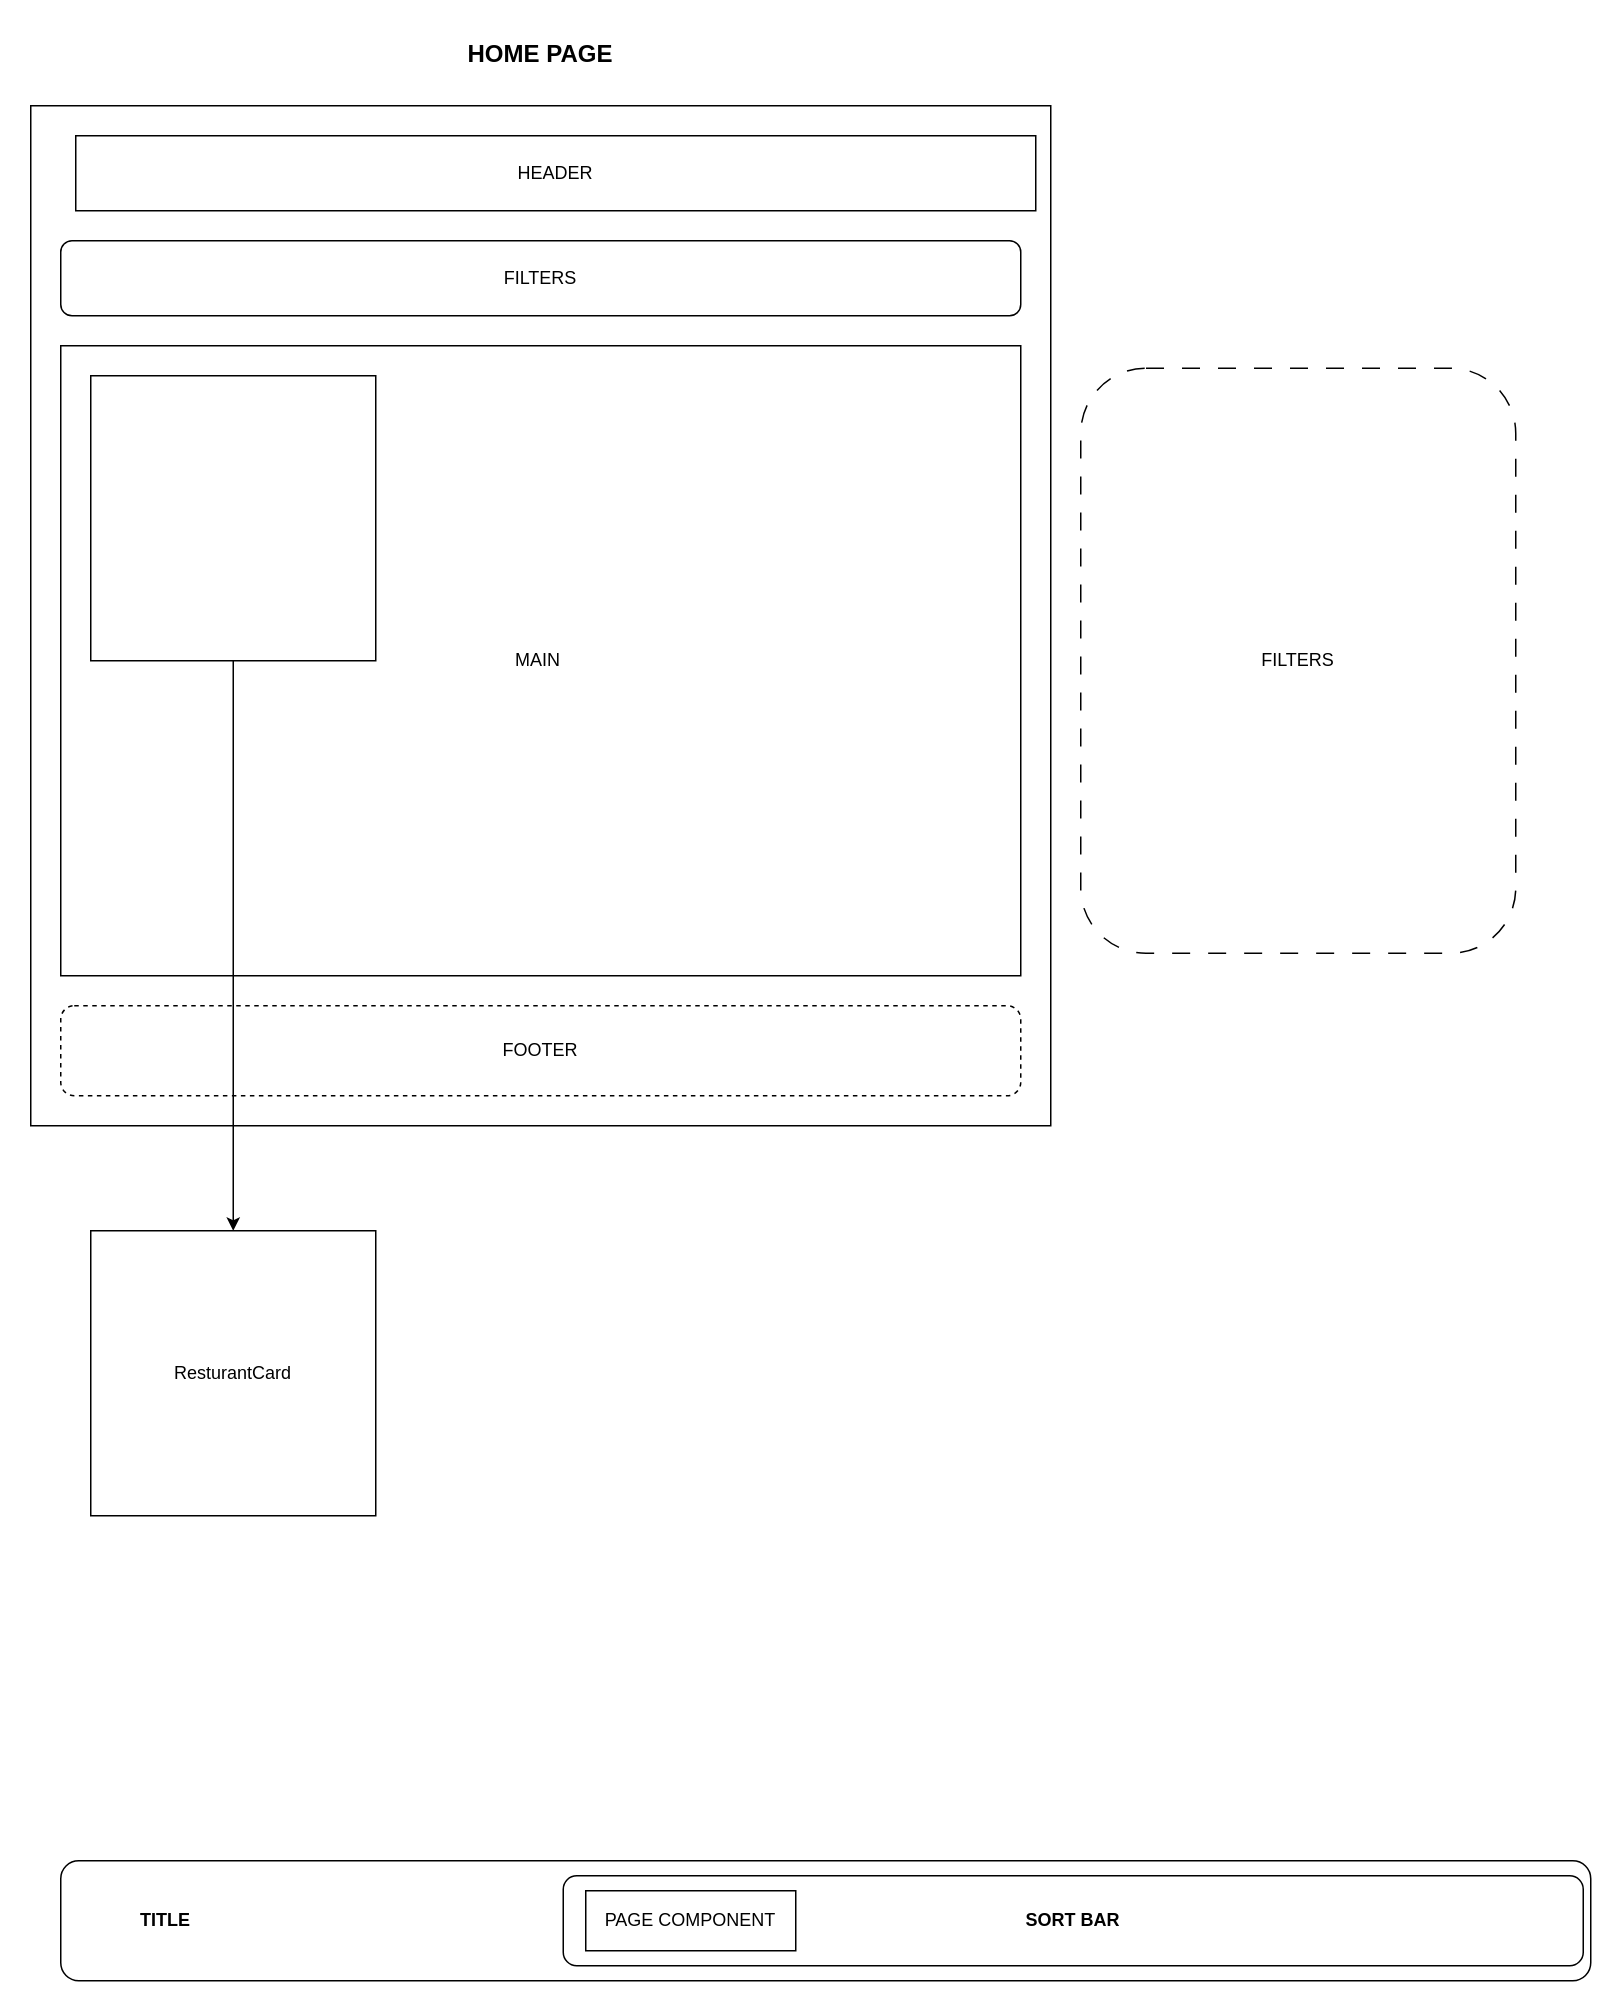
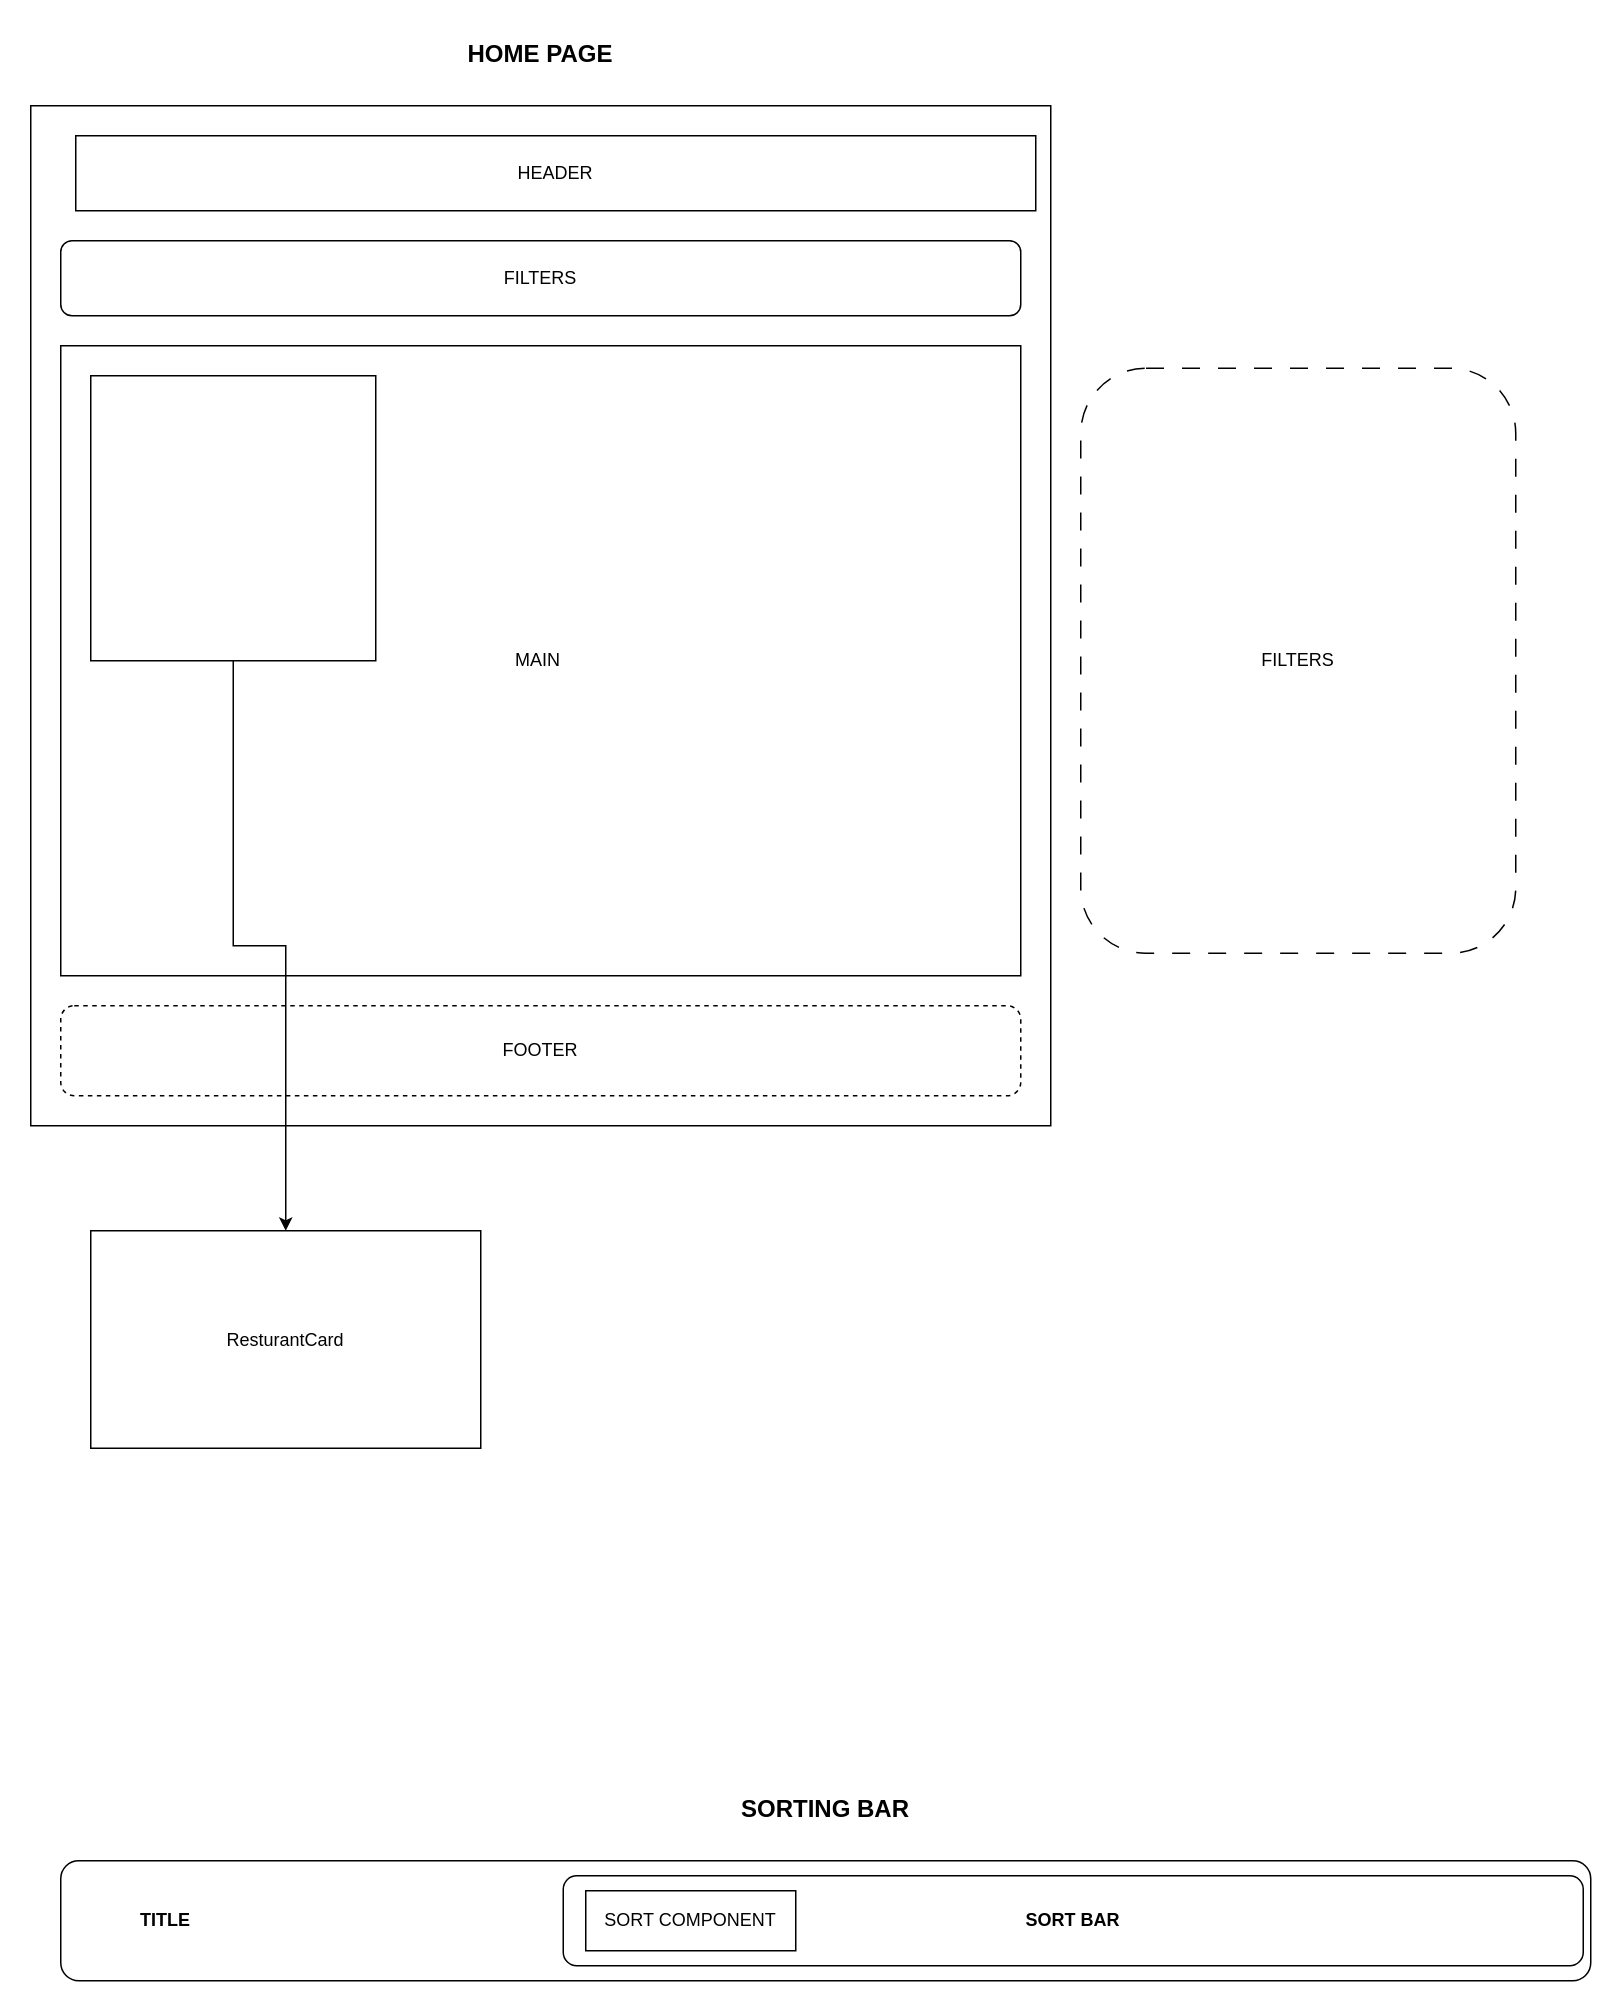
(233, 1373) -> (286, 1340)
none -> (826, 1808)
(691, 1921) -> (691, 1921)
